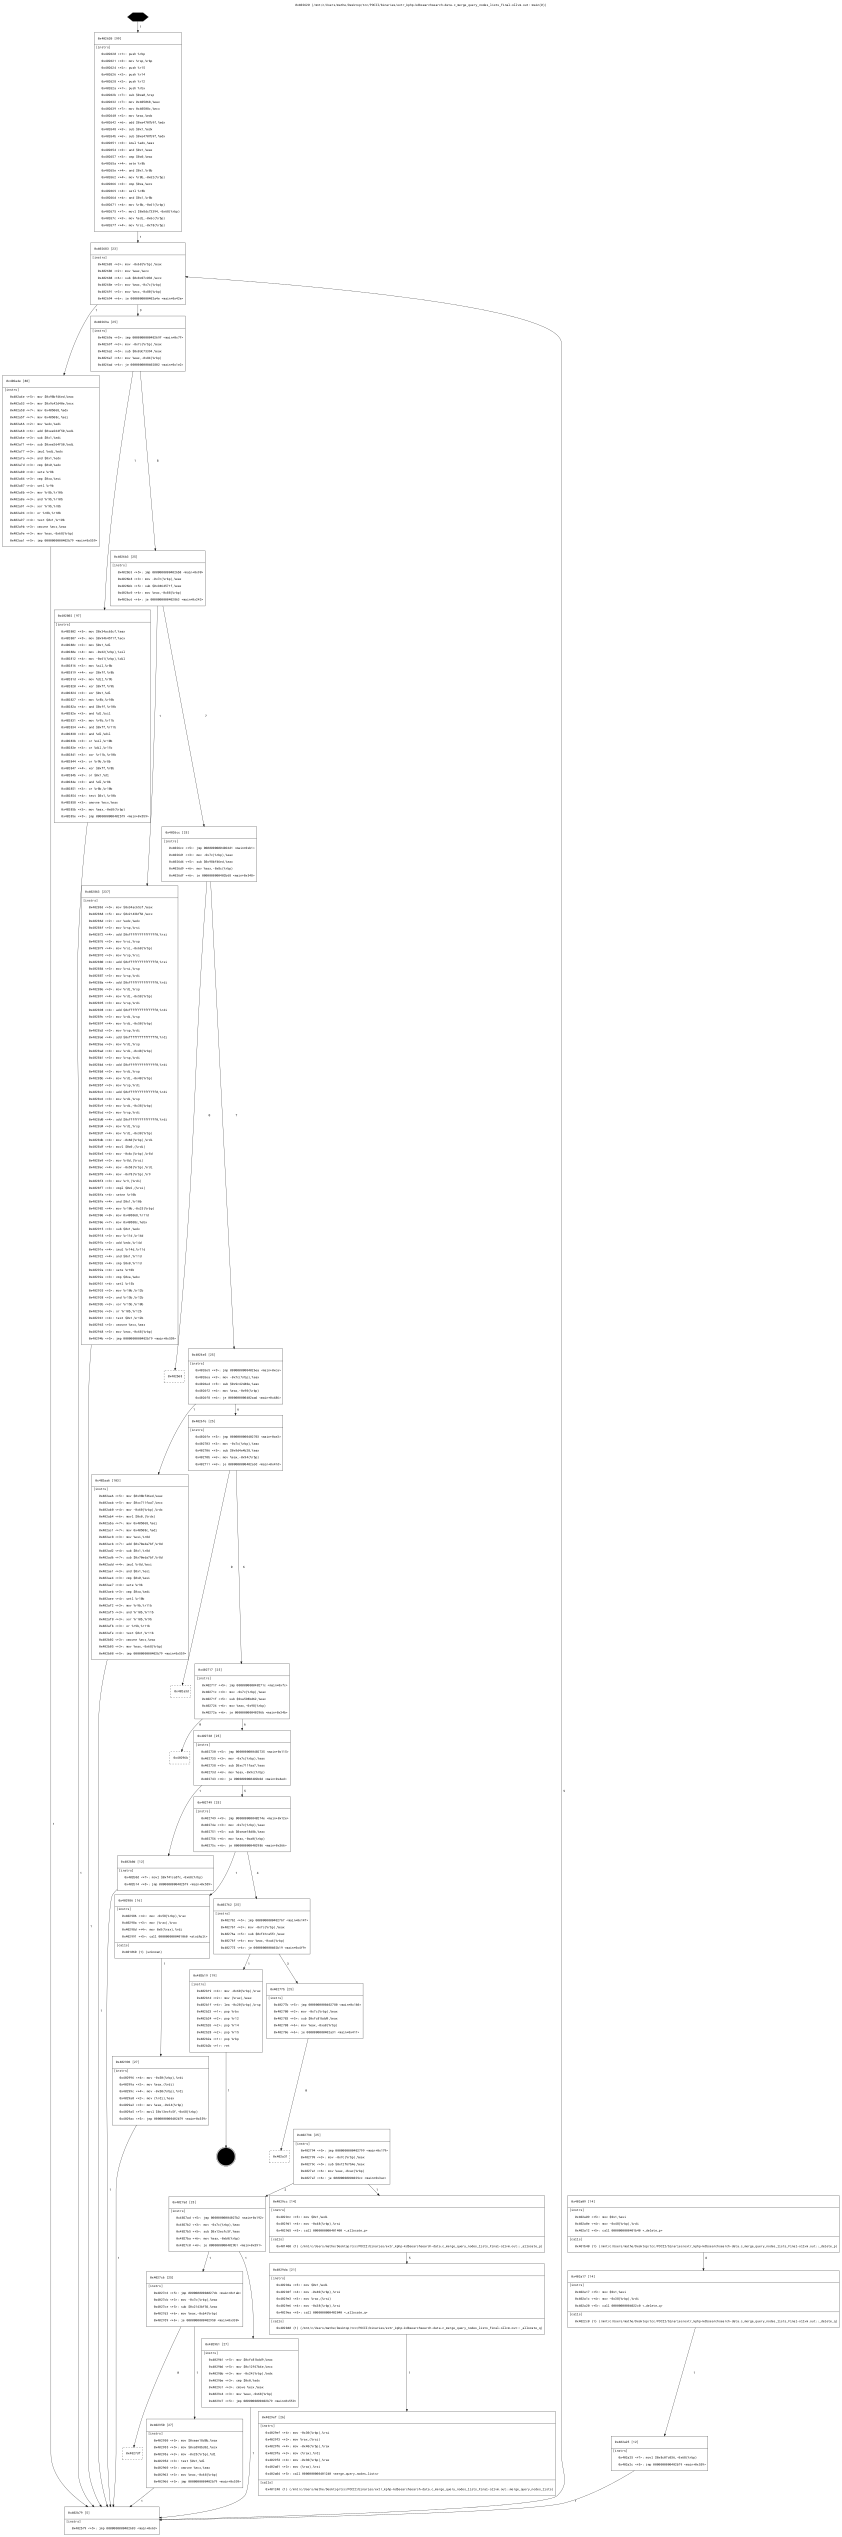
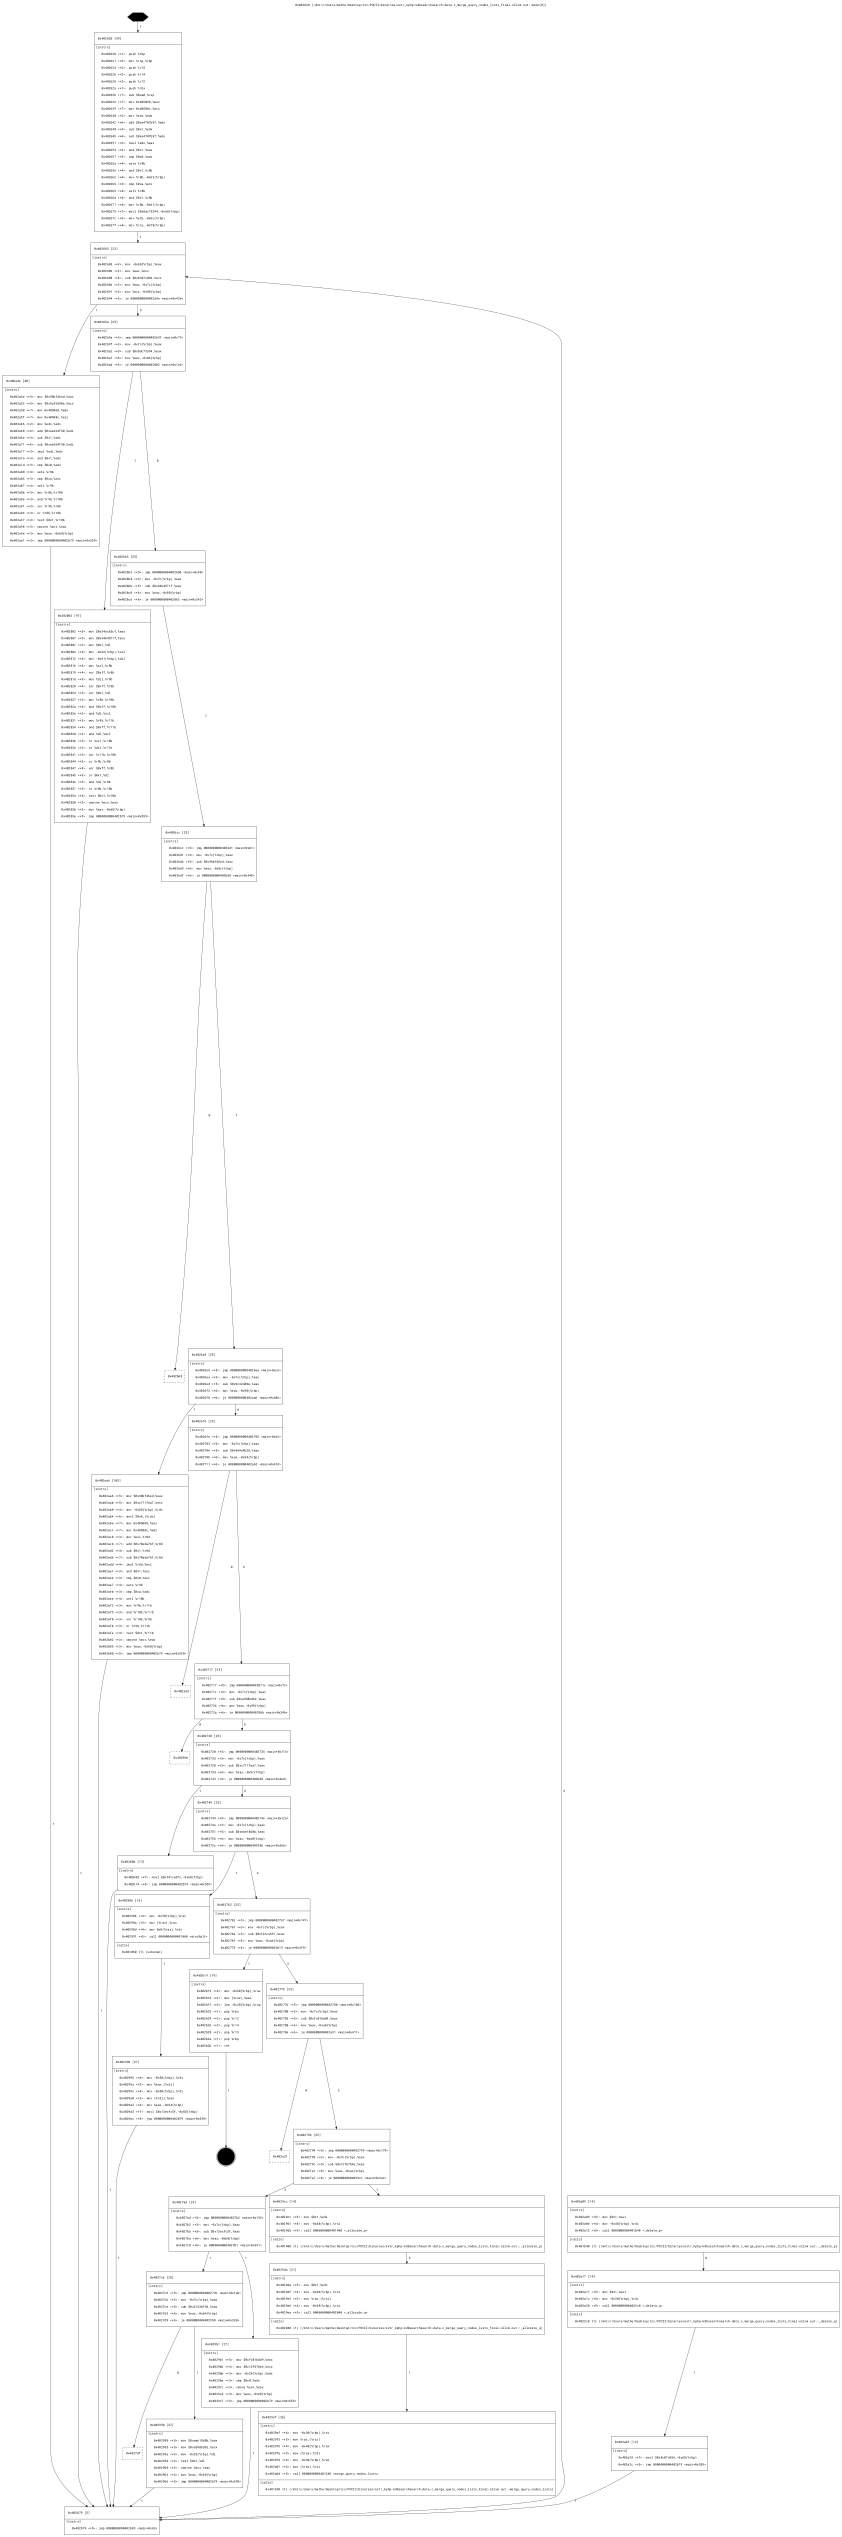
(130, 1115) -> none
none -> (328, 2083)
